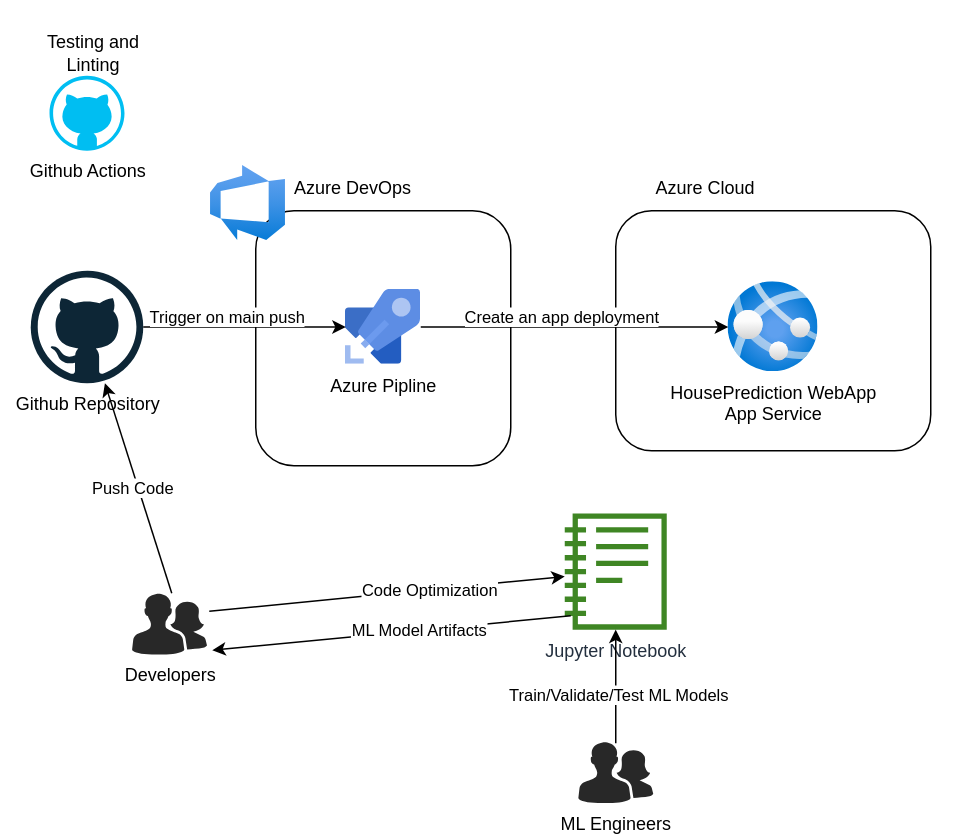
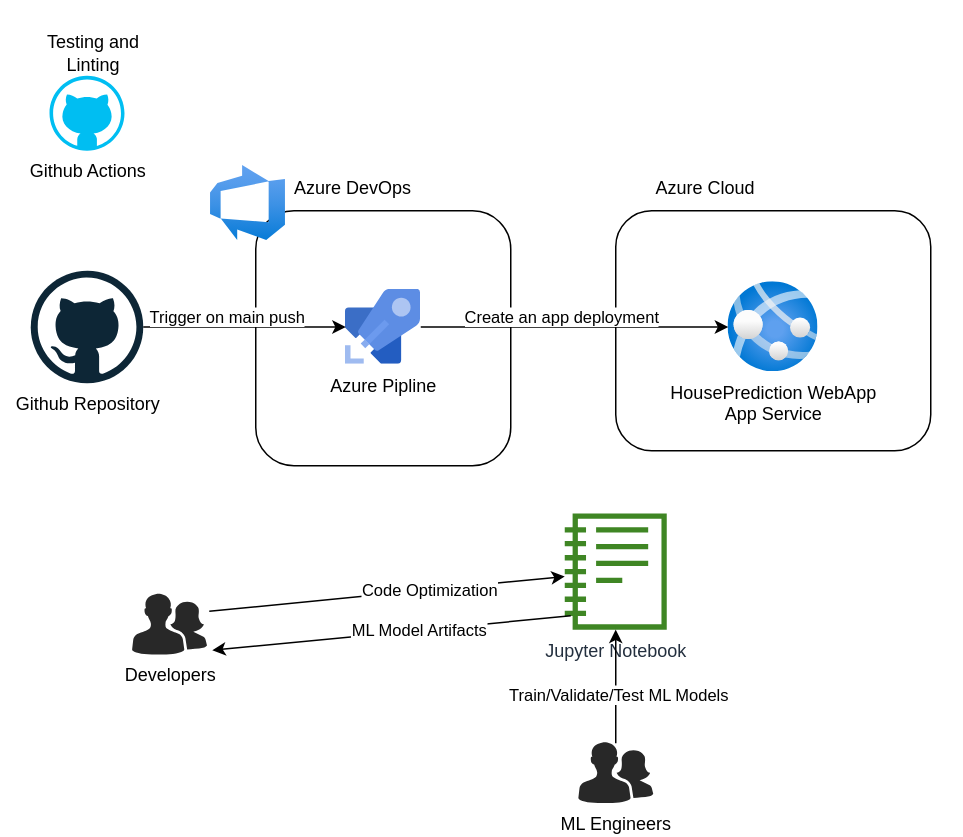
(140, 493) -> none
